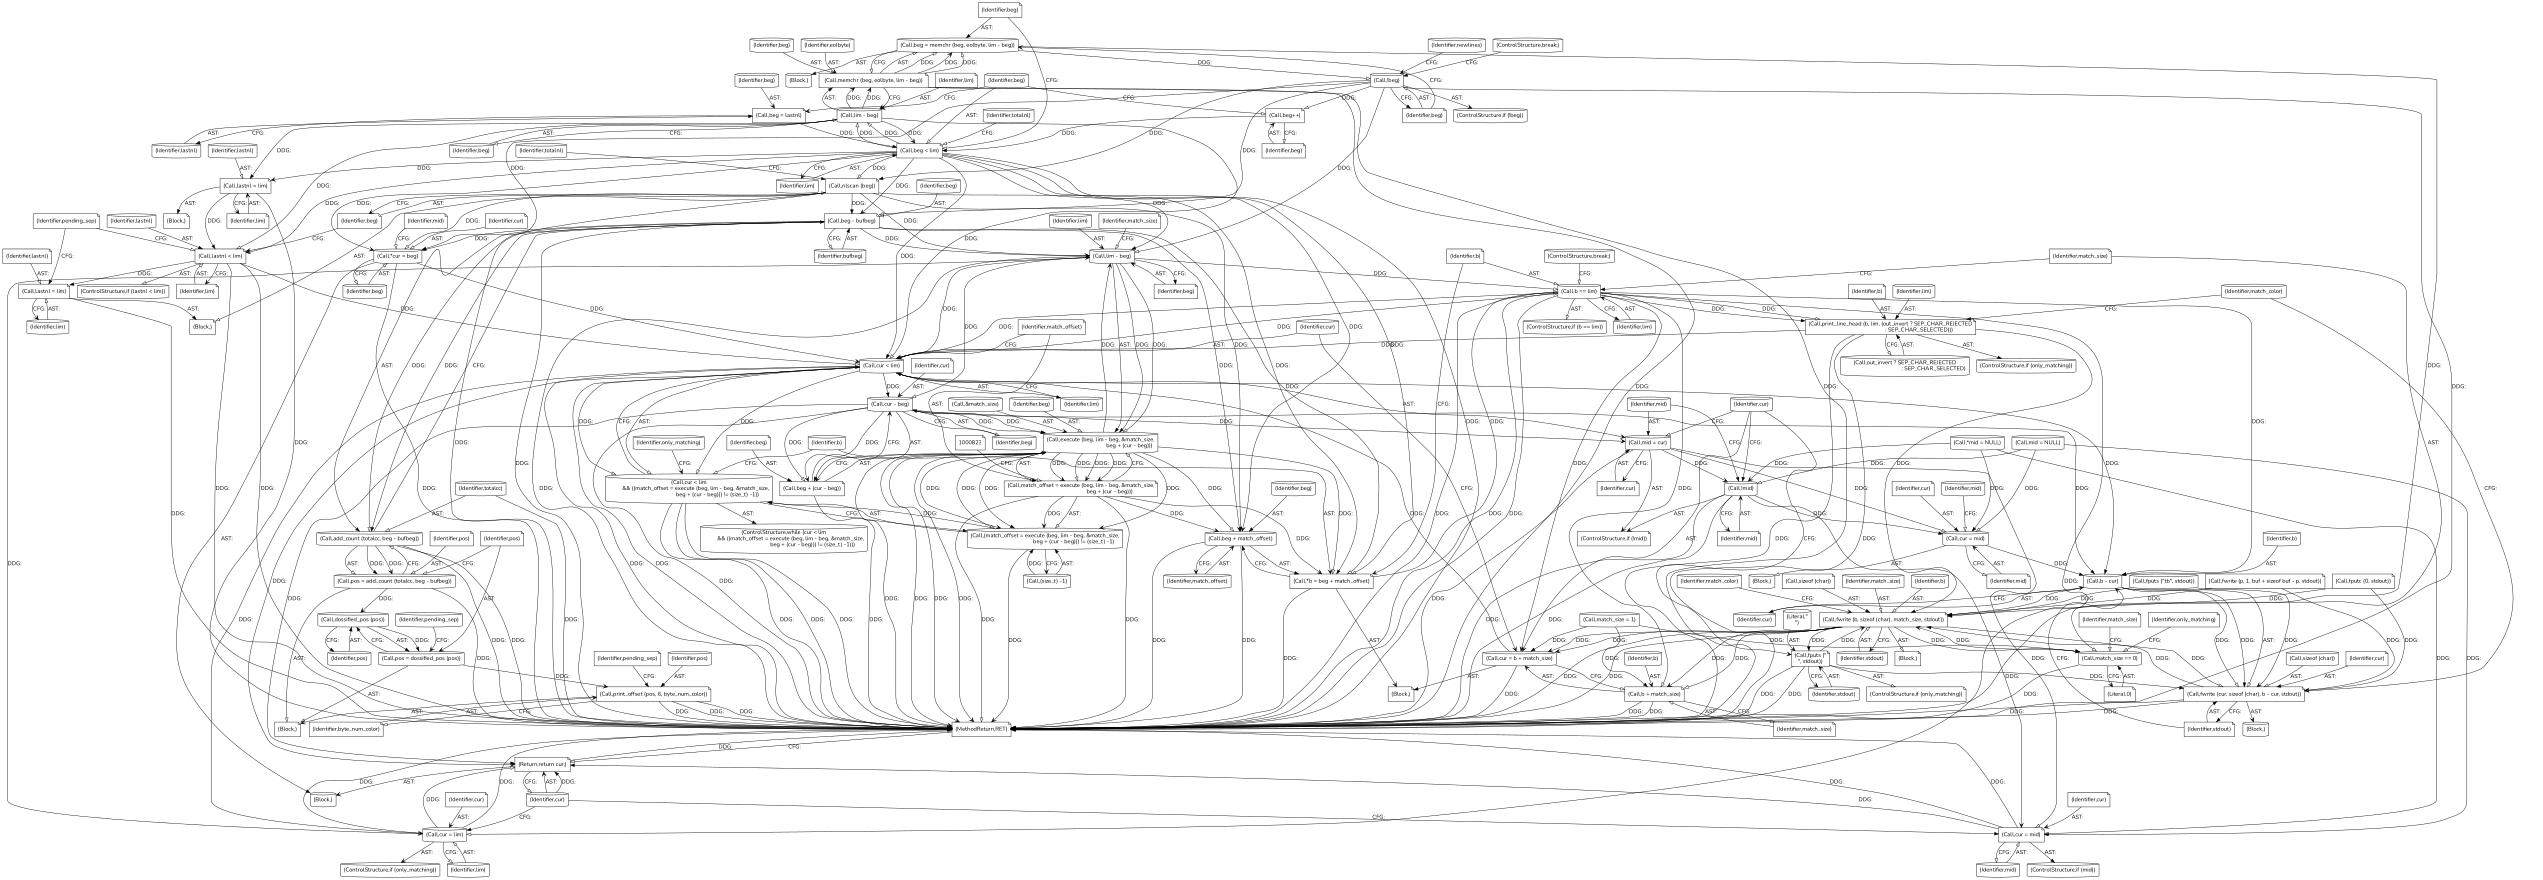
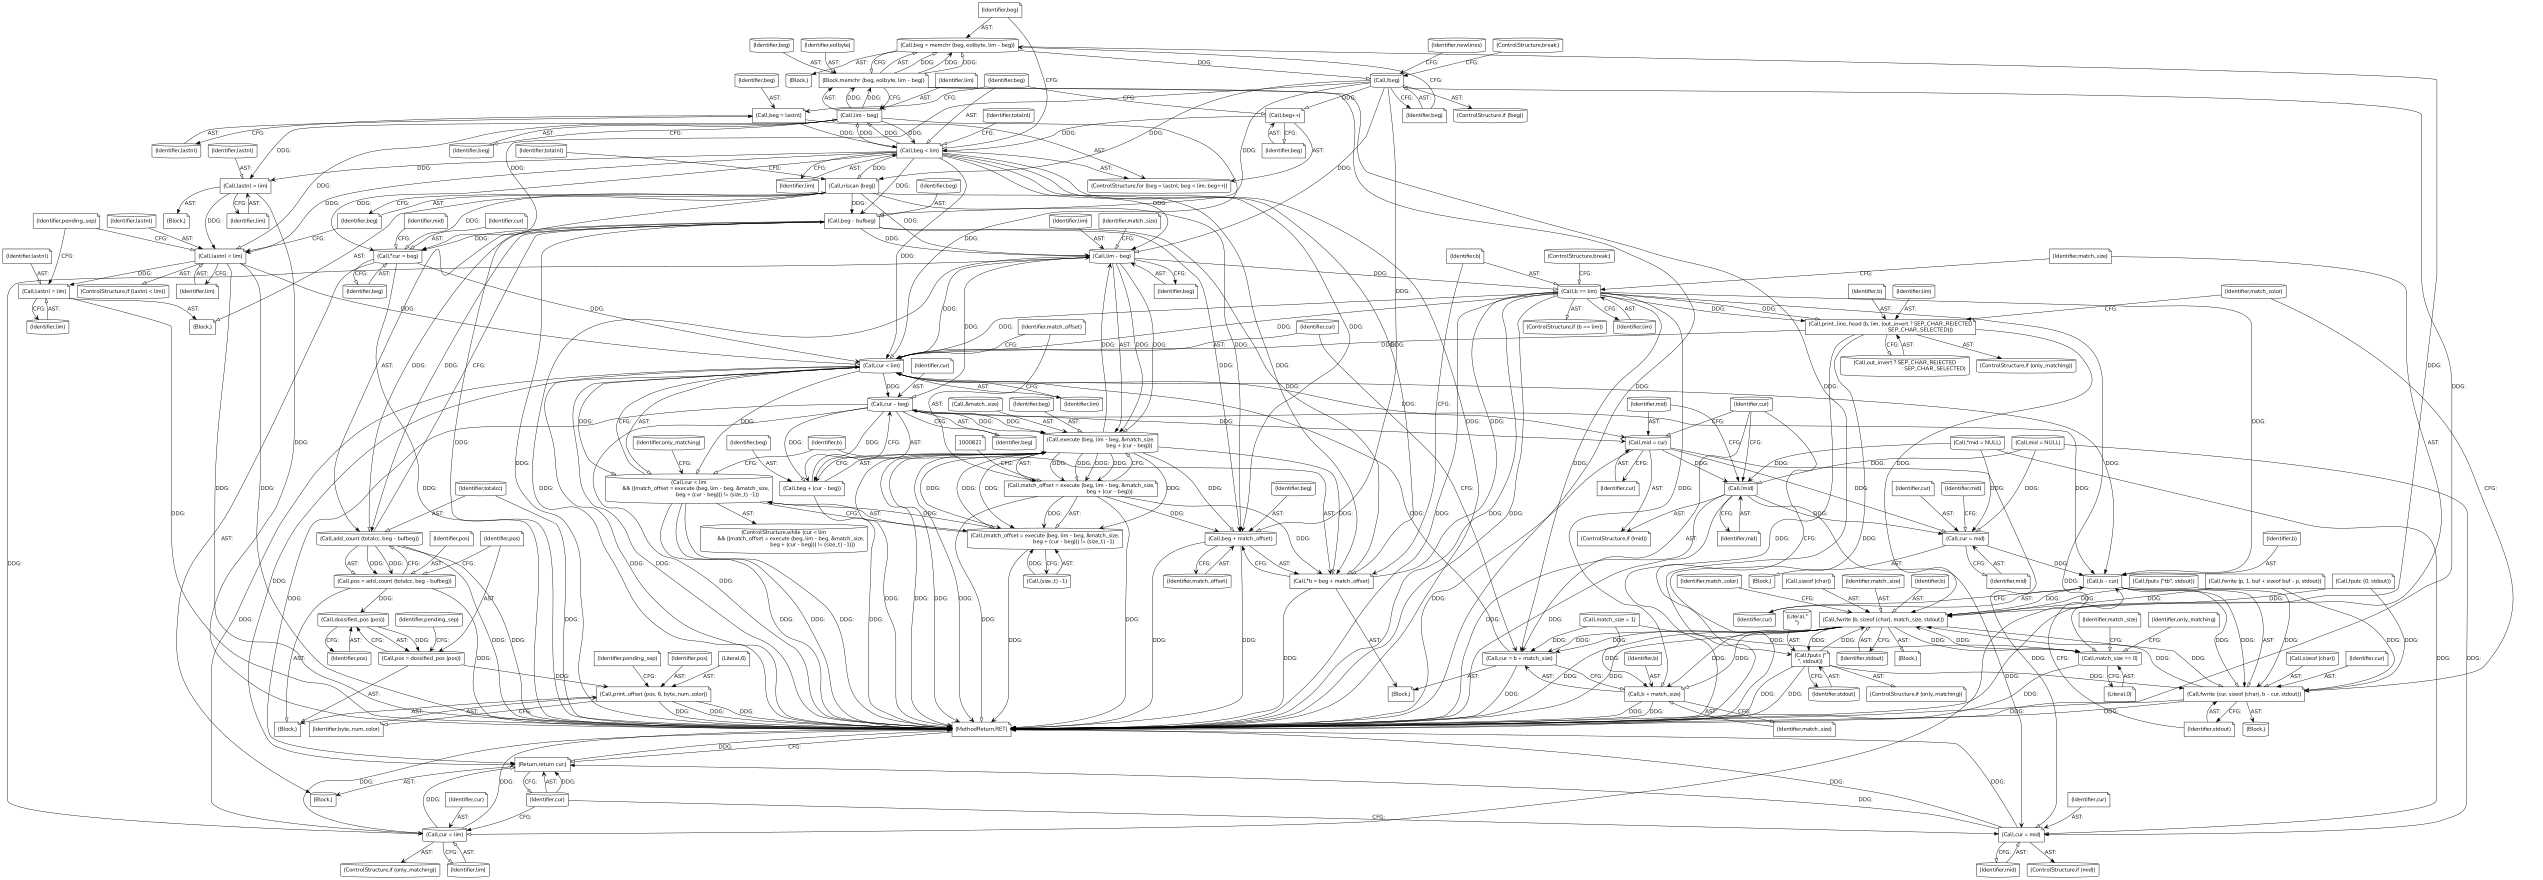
(874, 80) -> (874, 80)
none -> (1159, 186)
(840, 256) -> none
none -> (1396, 348)
(1410, 404) -> (1410, 404)
none -> (734, 659)
